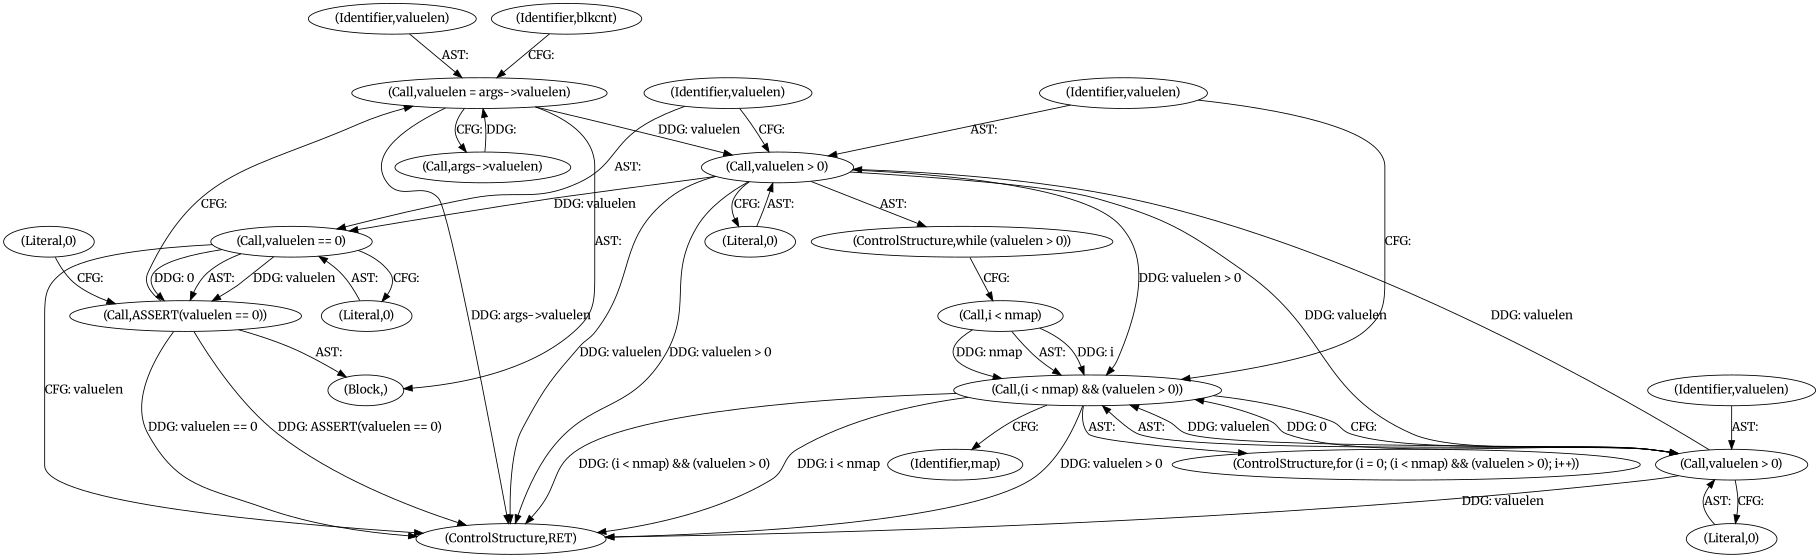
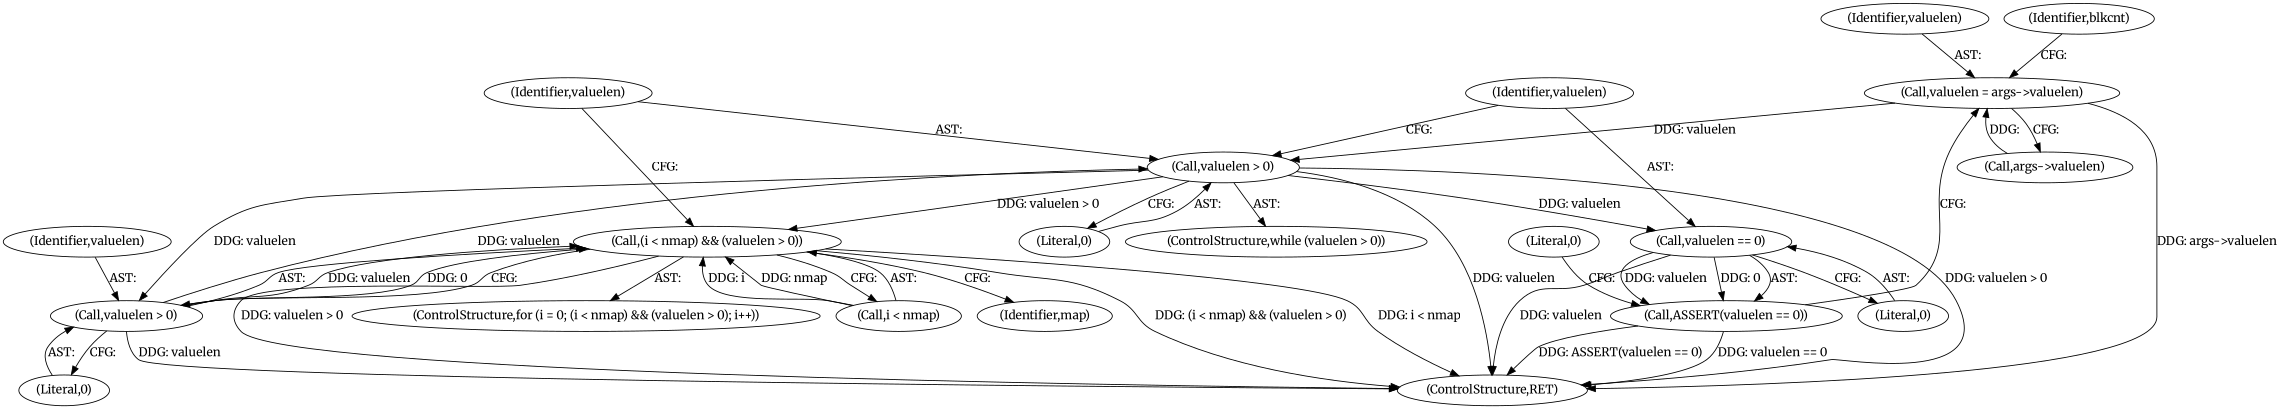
(979, 275) -> (826, 270)
(84, 390) -> (1561, 316)
(366, 390) -> none
